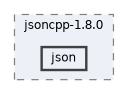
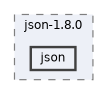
(64, 26) -> (54, 26)
